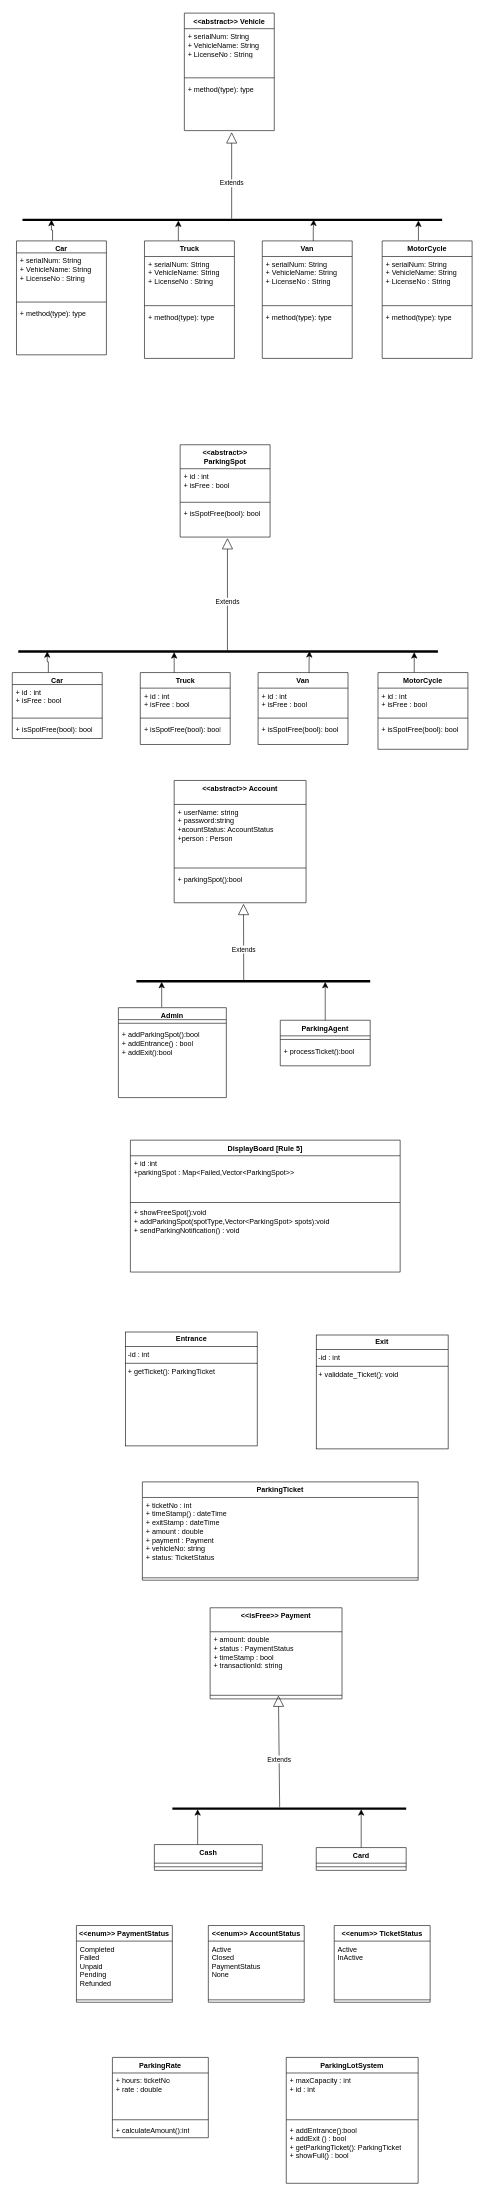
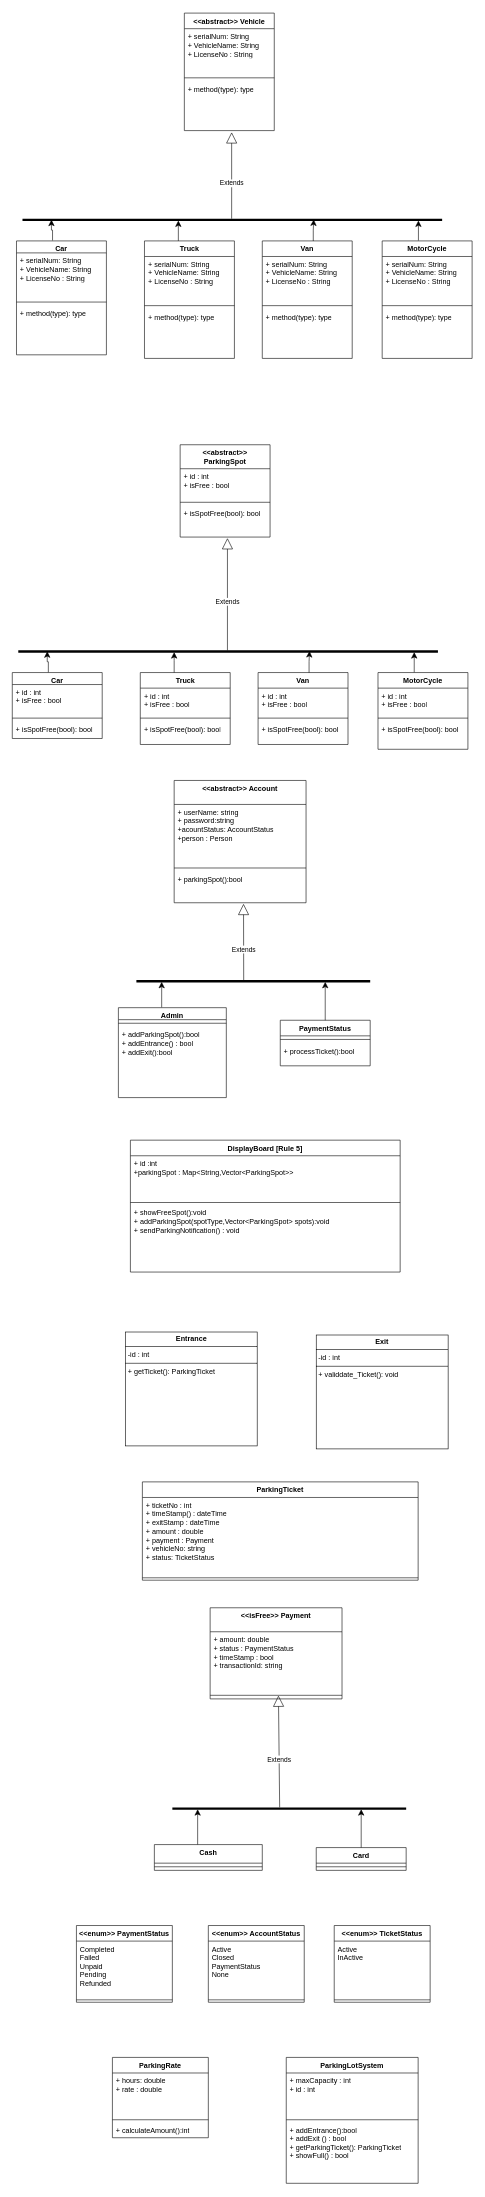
(326, 1029) -> (326, 1029)
(219, 1169) -> (220, 1169)
(147, 2087) -> (143, 2087)
